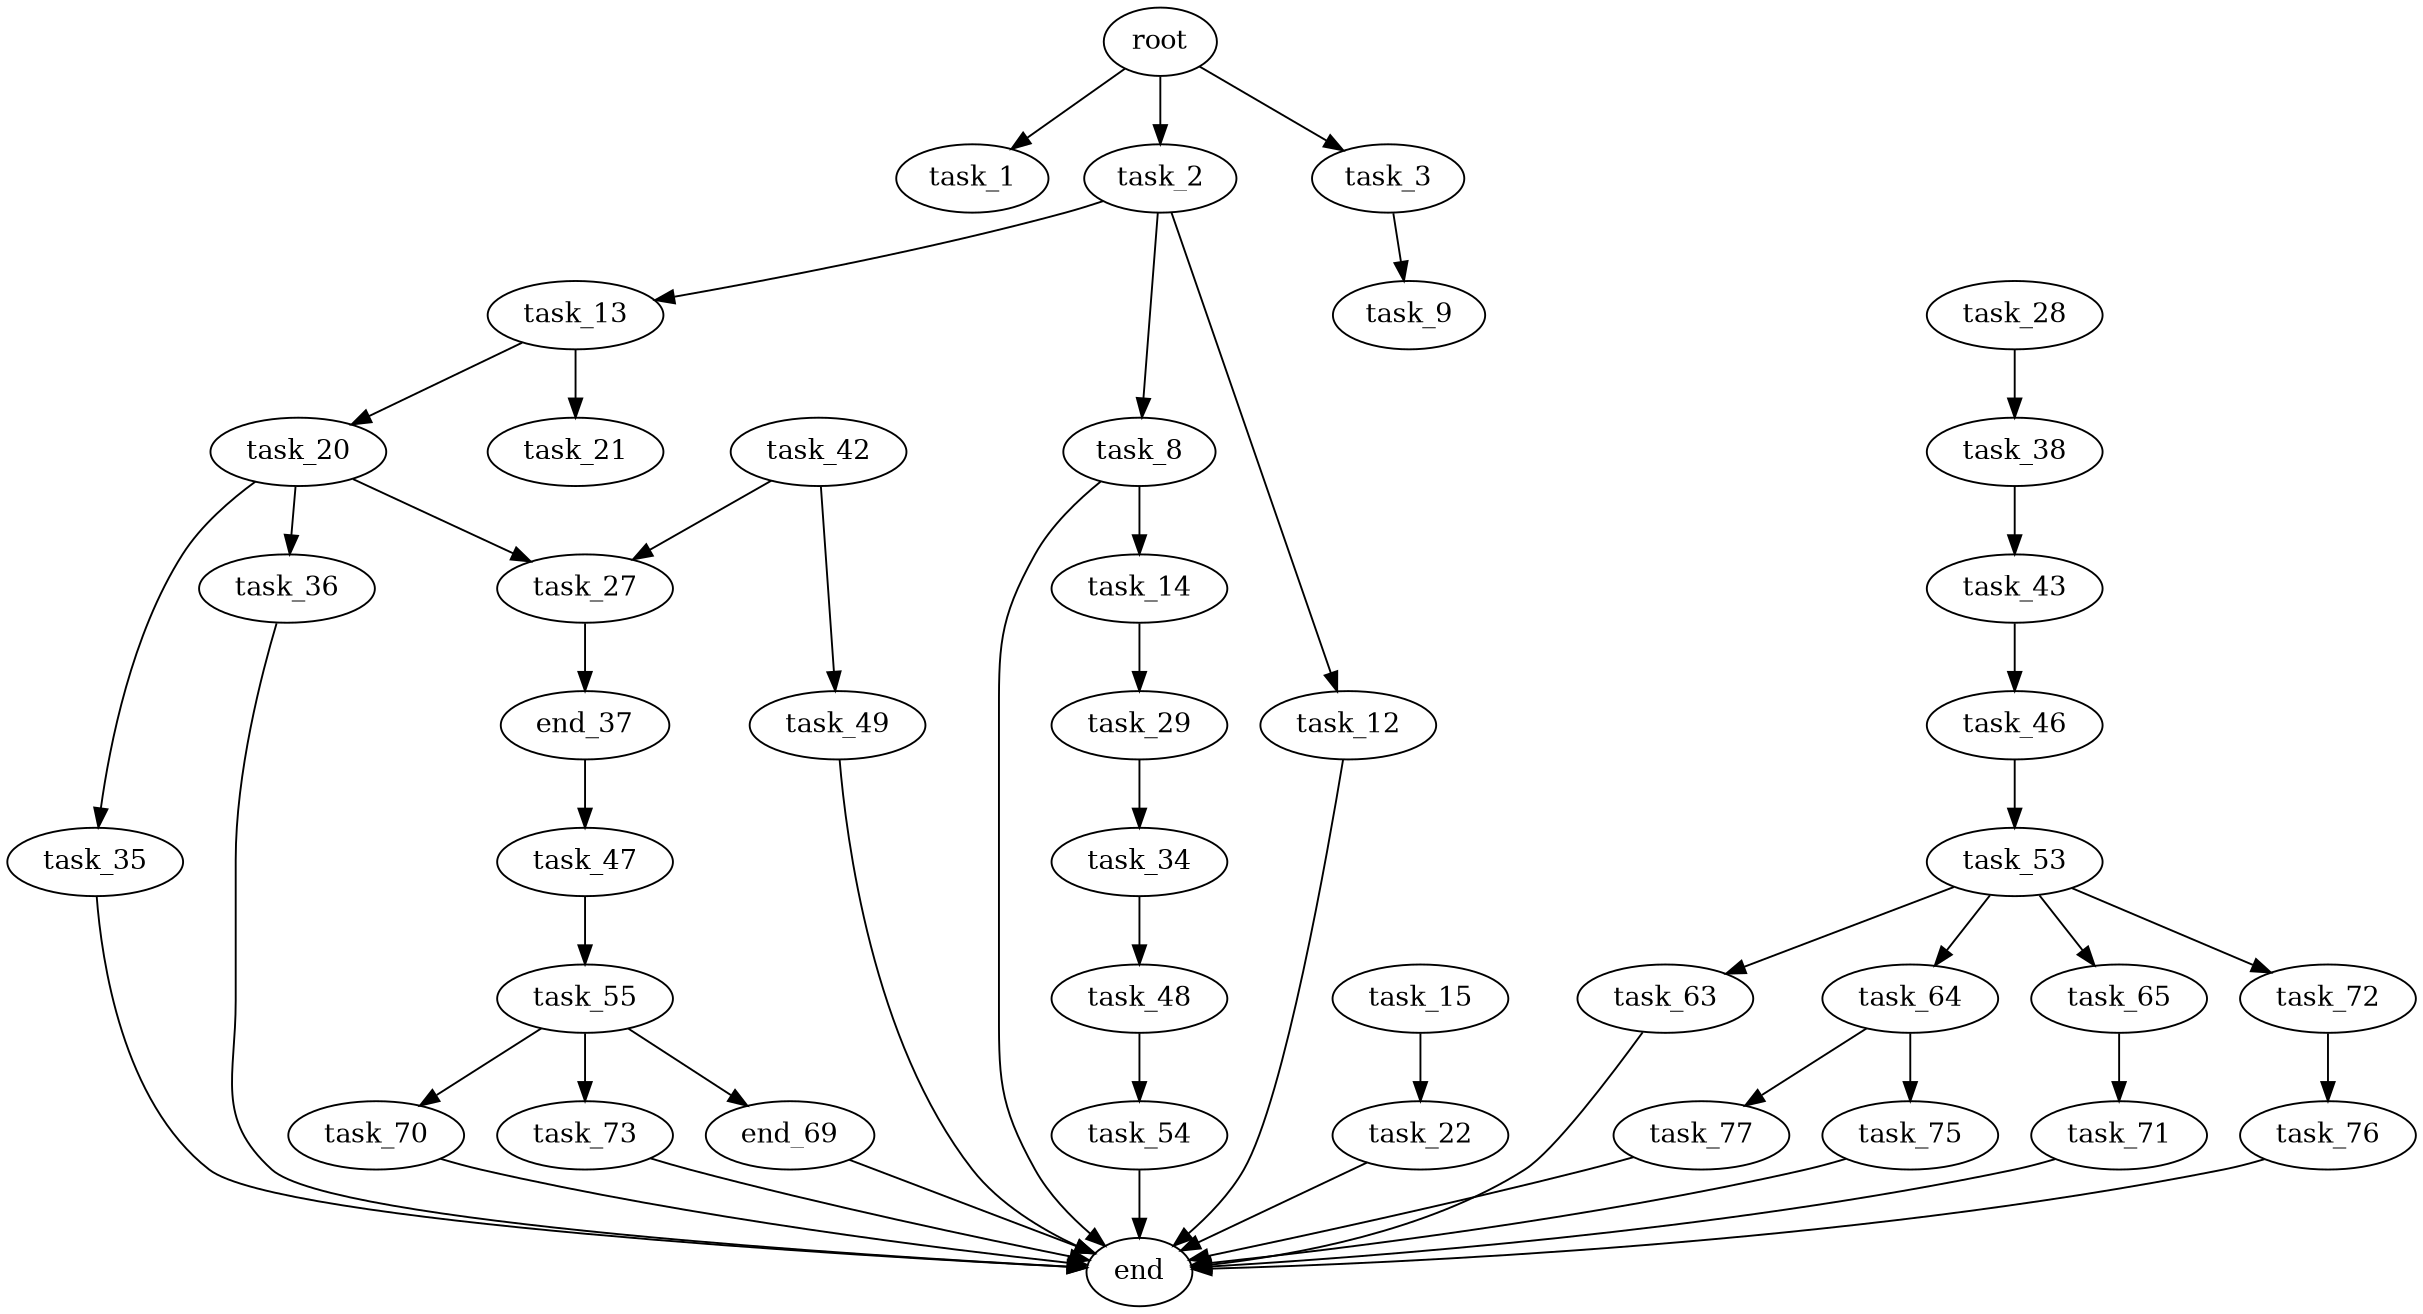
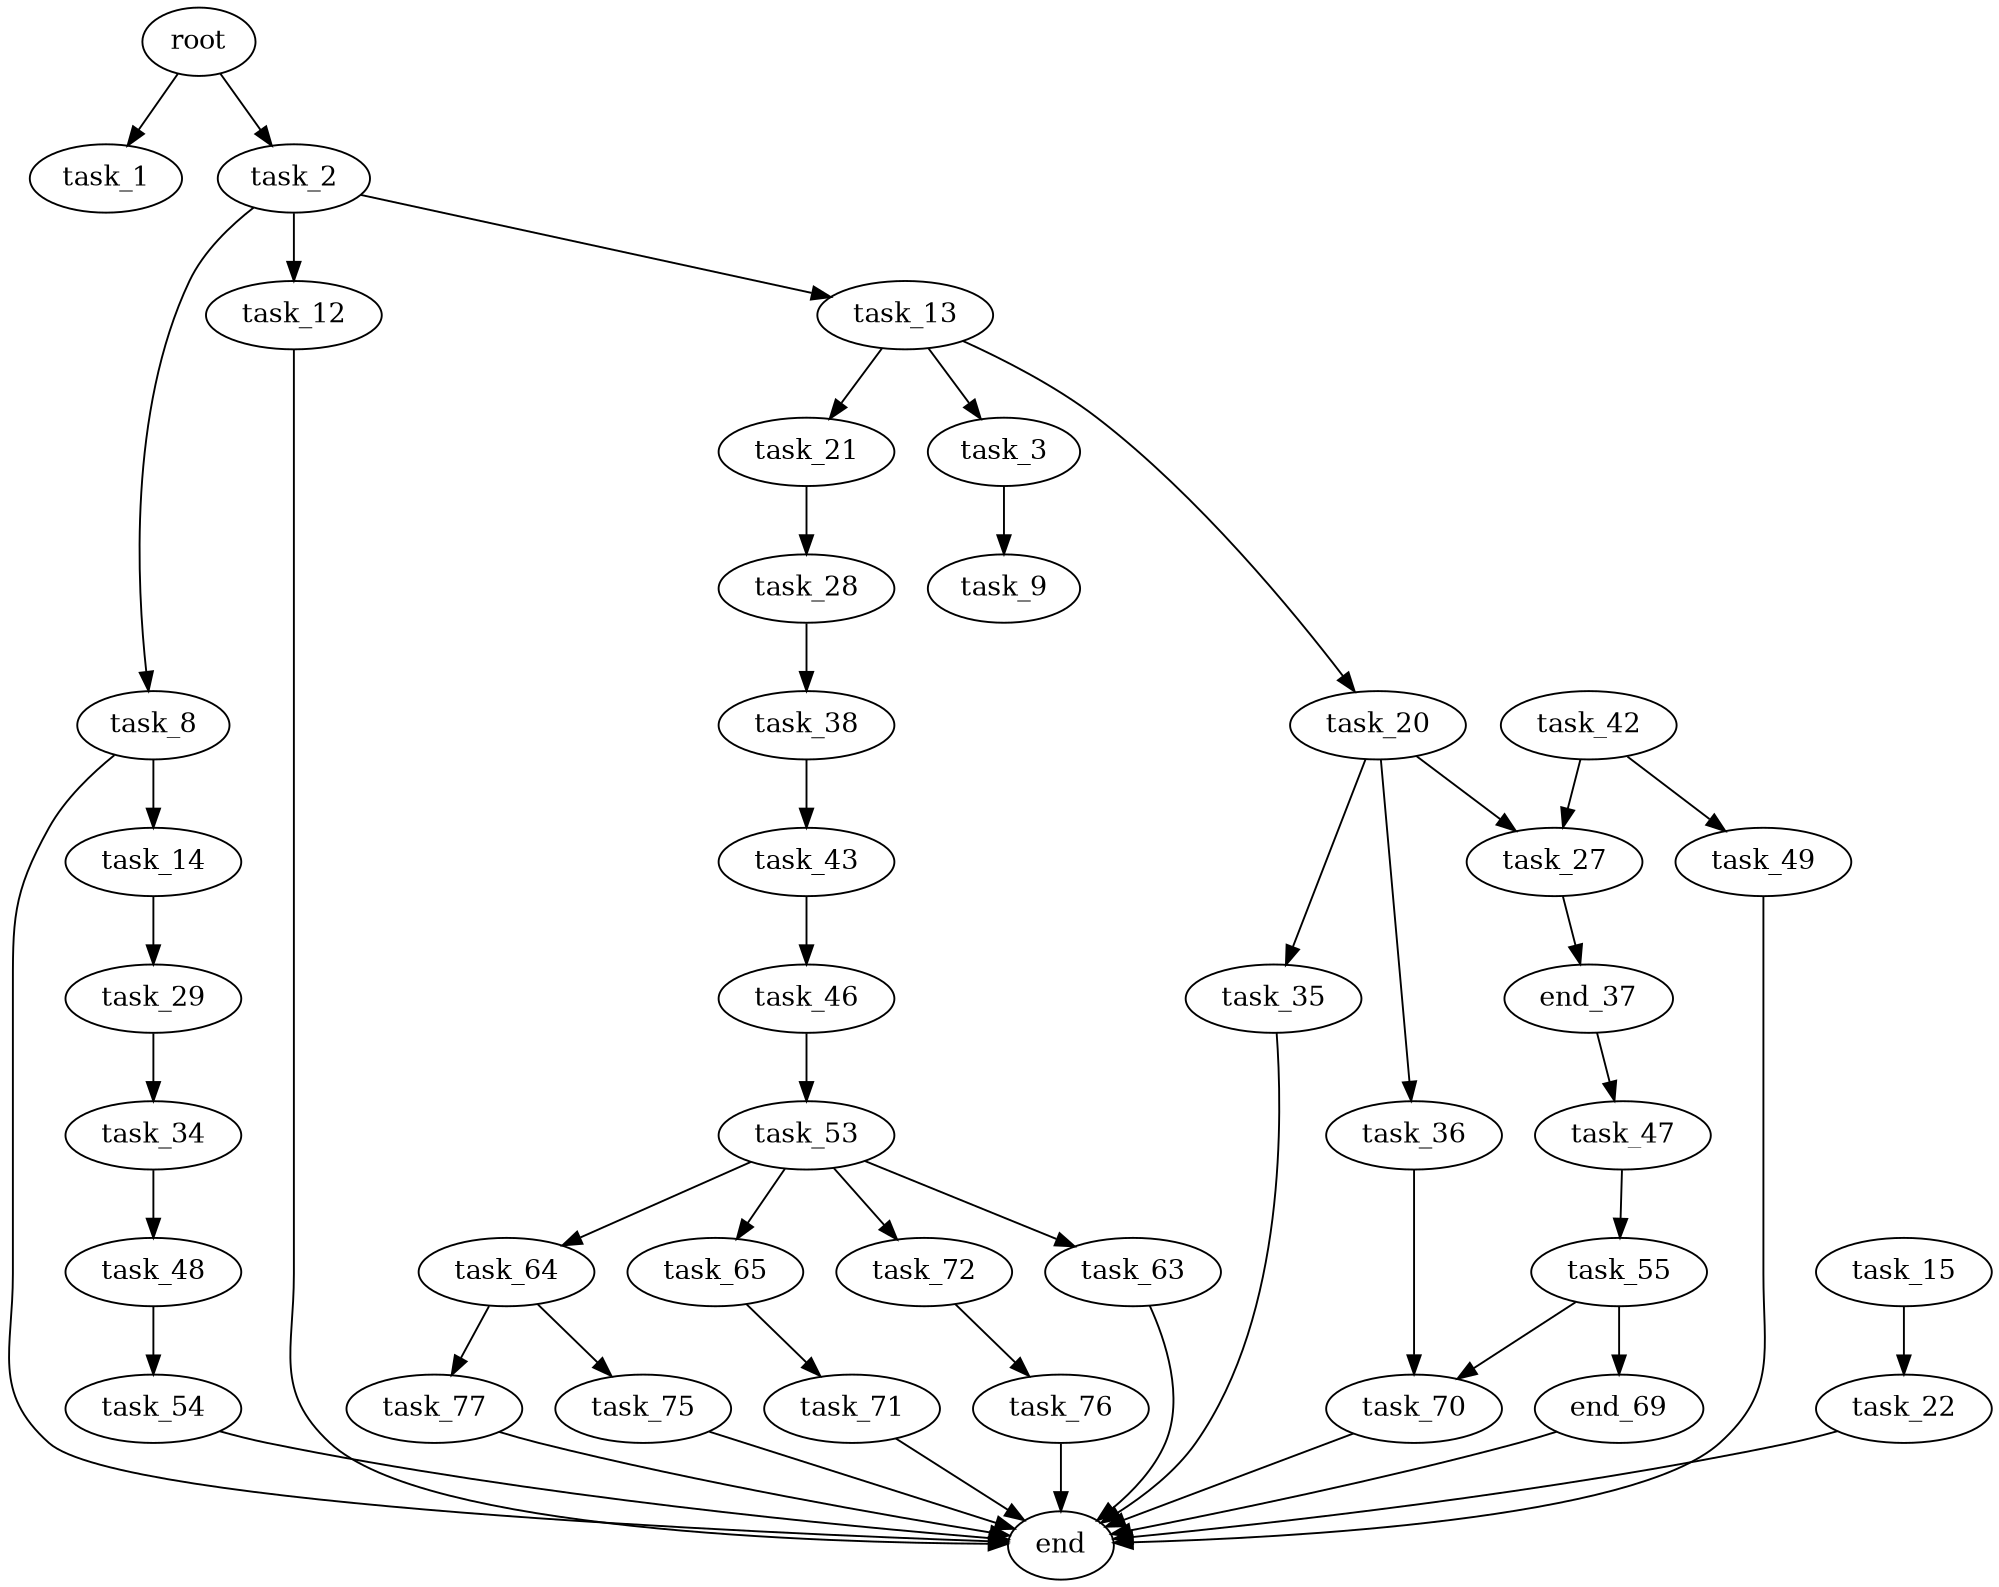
(1263, 104) -> (949, 376)
none -> (807, 511)
(585, 1135) -> none
(289, 1177) -> (1414, 1262)
